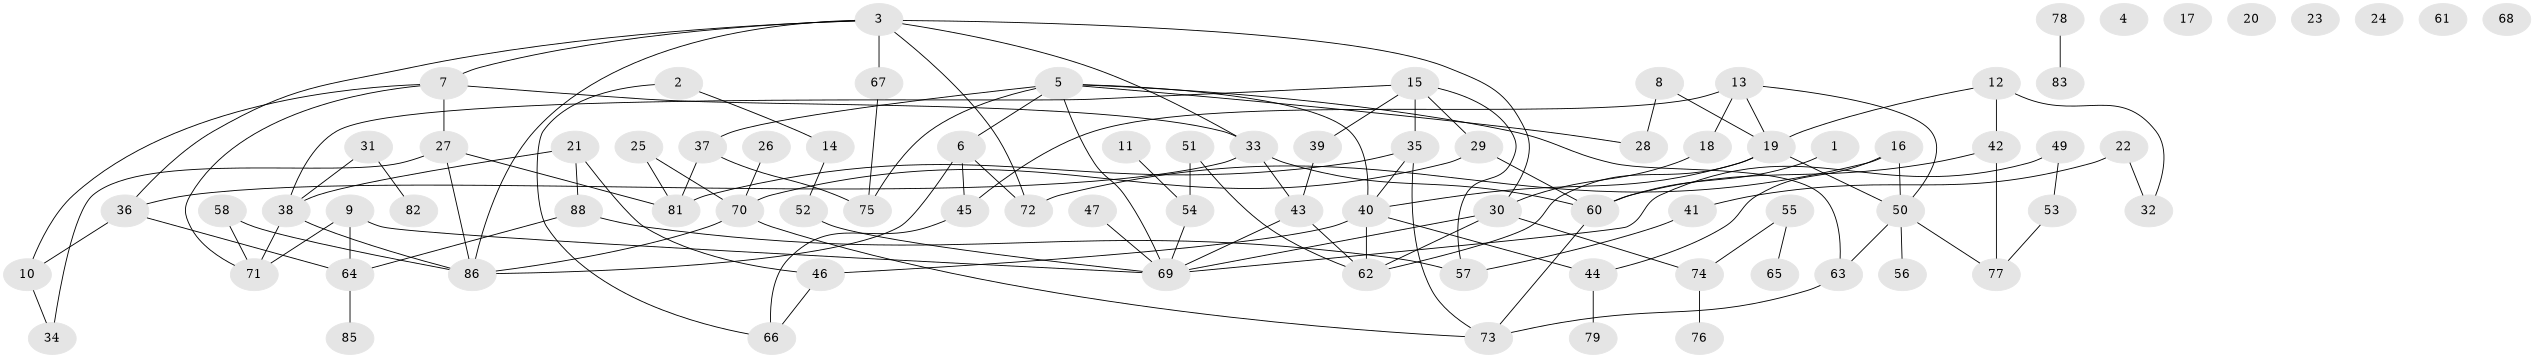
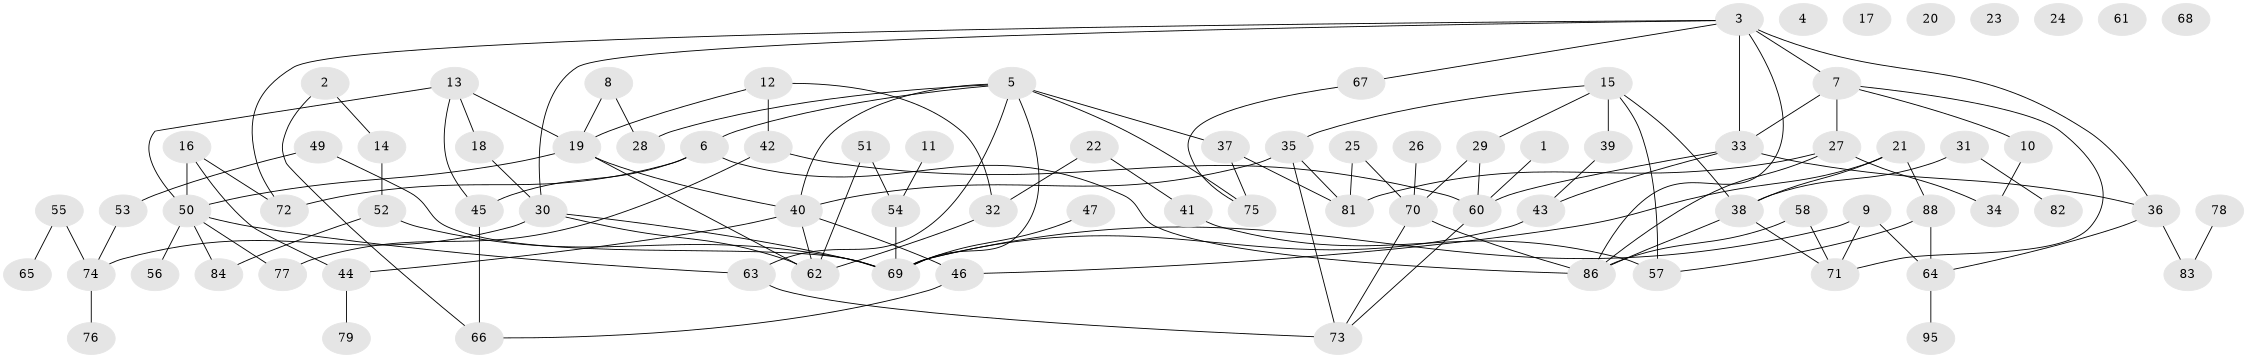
(1327, 237) -> (912, 243)
(78, 242) -> (2172, 243)
(2024, 243) -> (107, 243)
none -> (219, 275)
(350, 338) -> (1931, 338)
